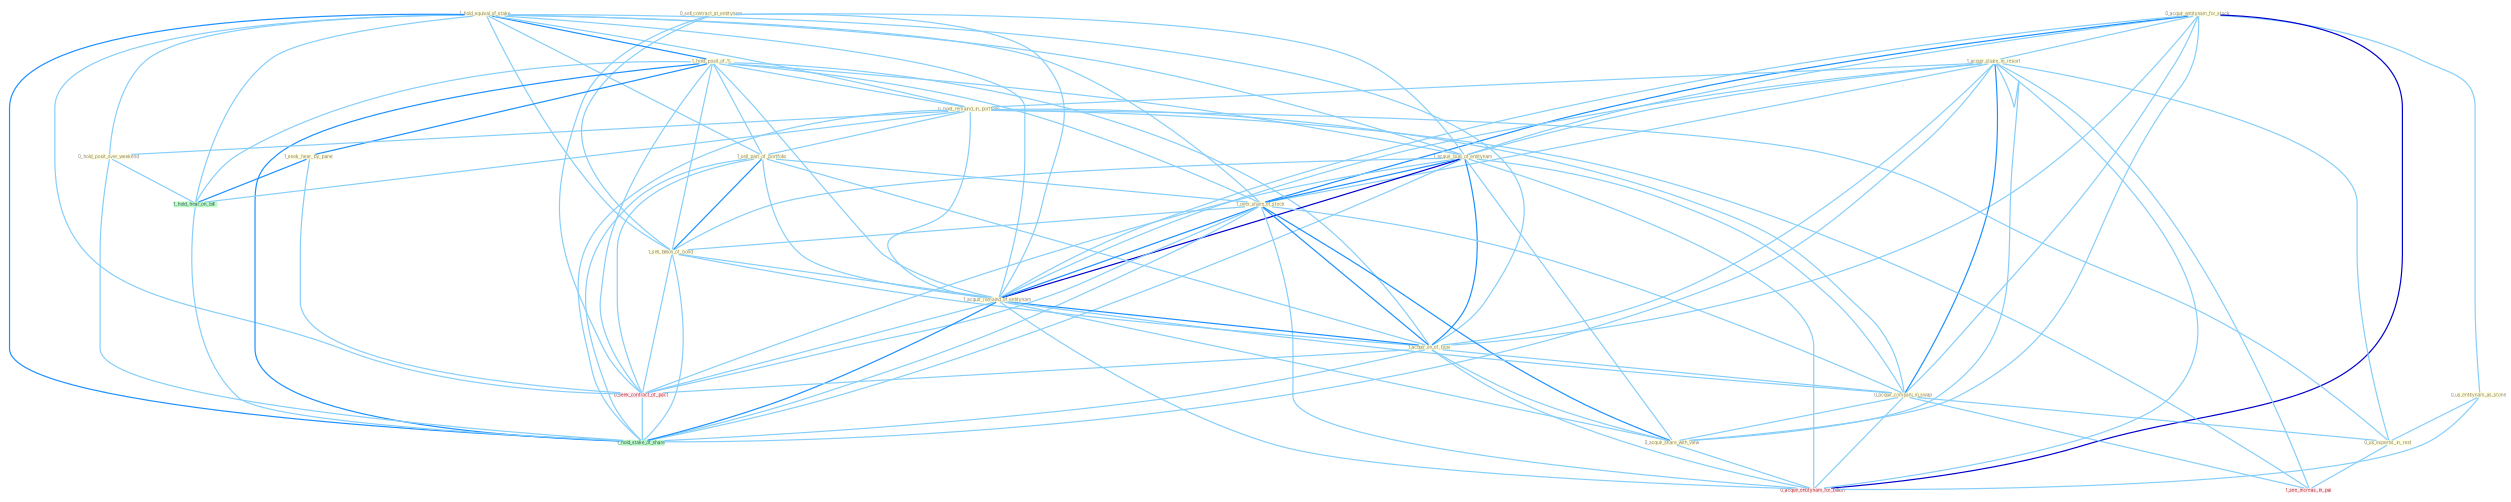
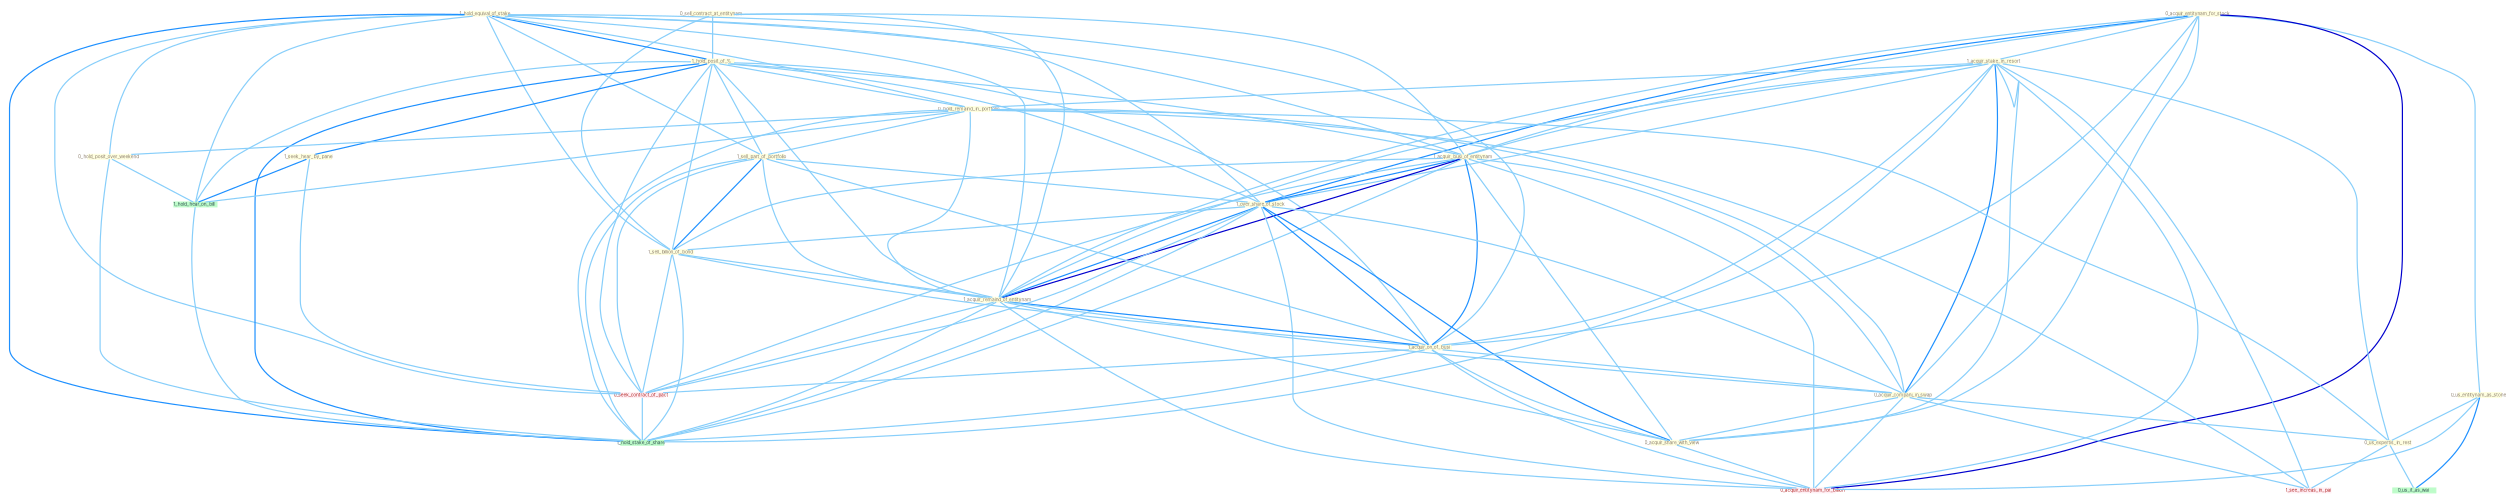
(562, 178) -> (713, 42)
(843, 375) -> (843, 375)
none -> (2414, 490)
